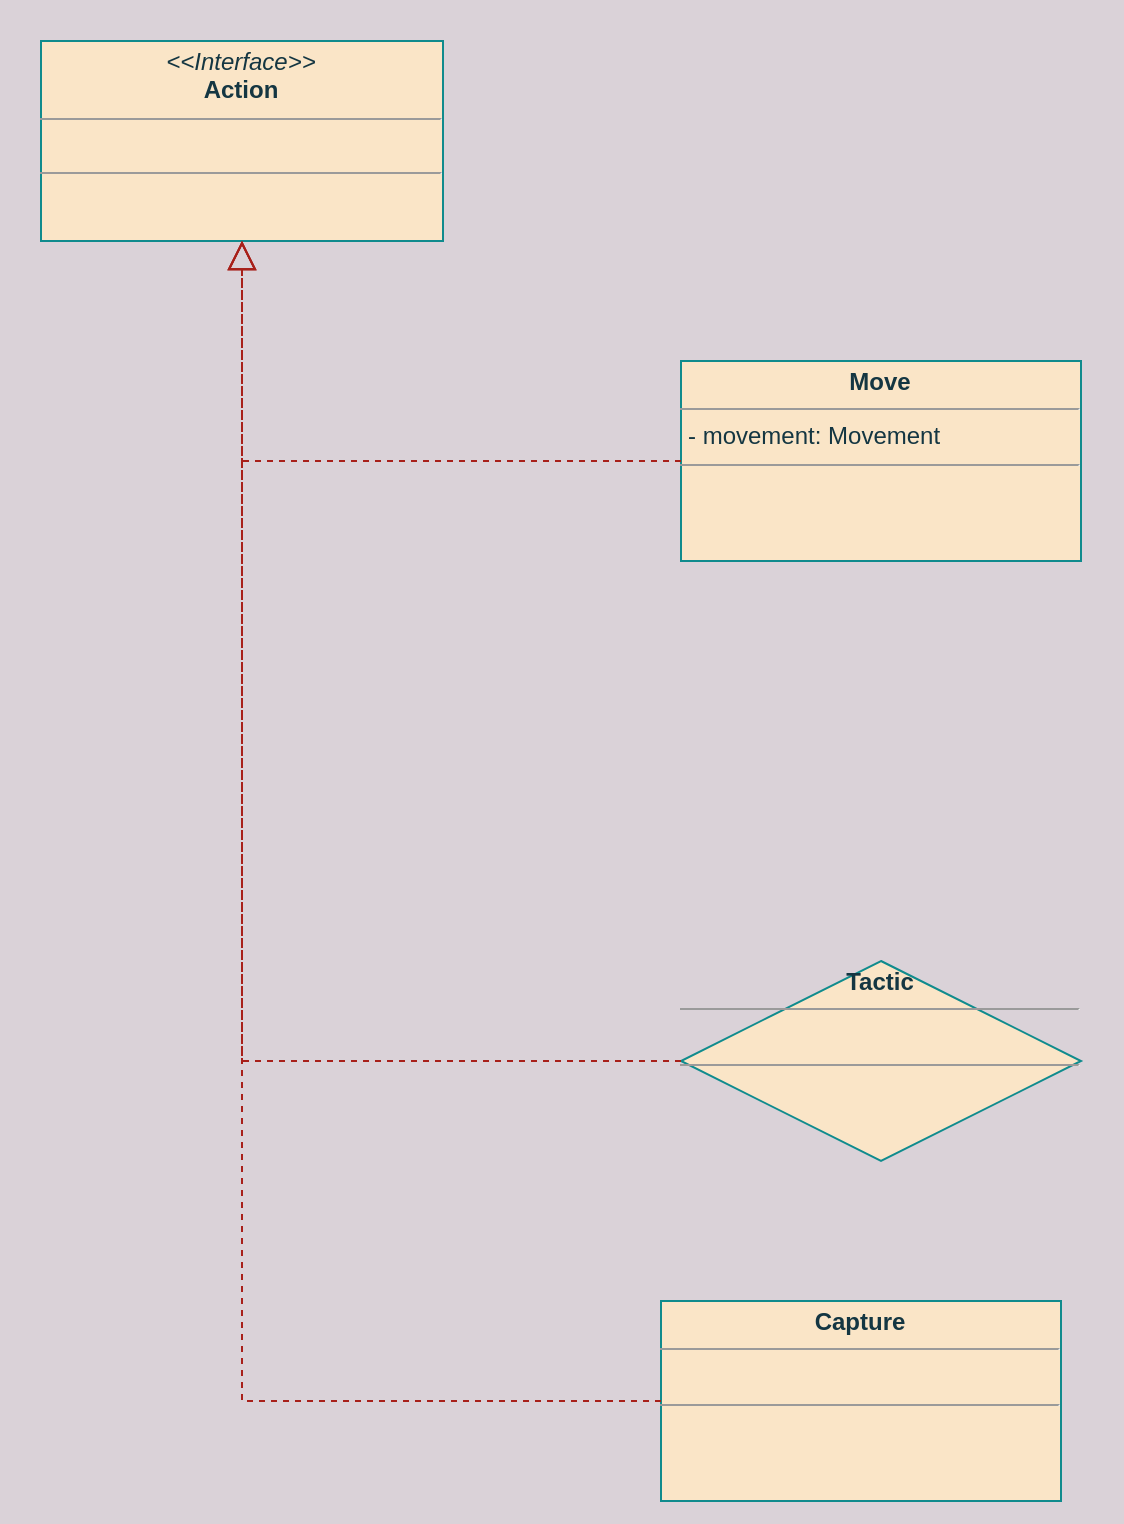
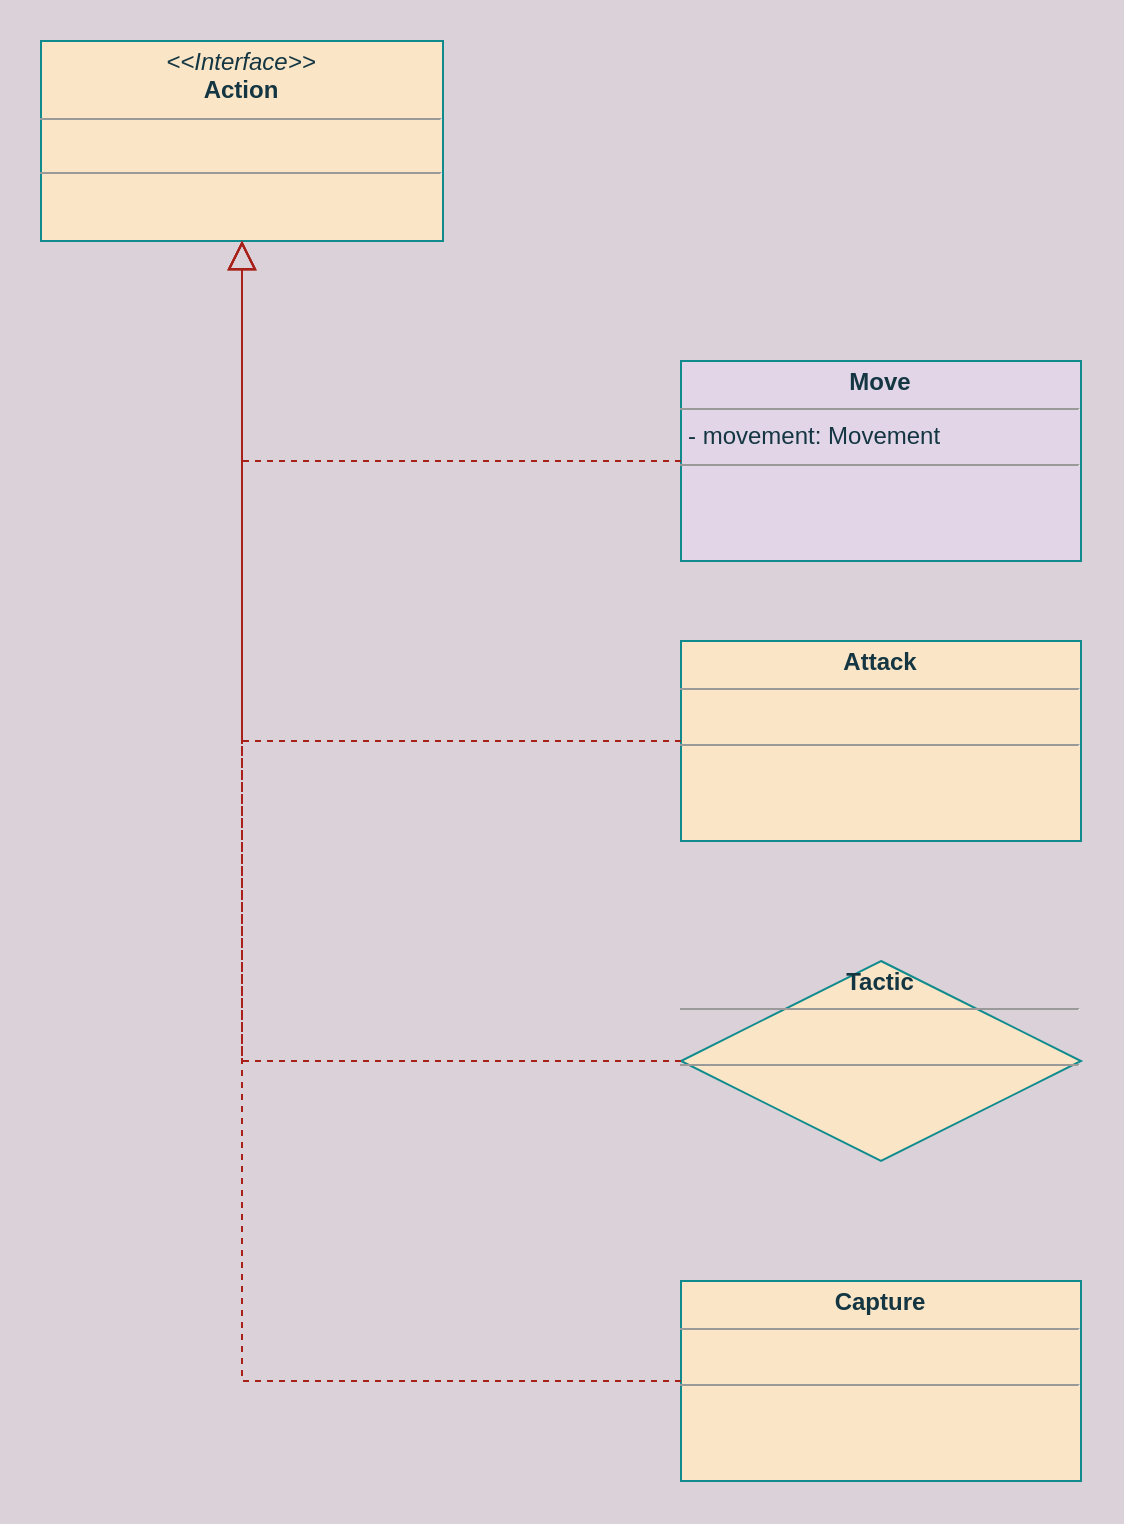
(881, 461) -> (881, 461)
none -> (463, 741)
none -> (881, 741)
(861, 1401) -> (881, 1381)
